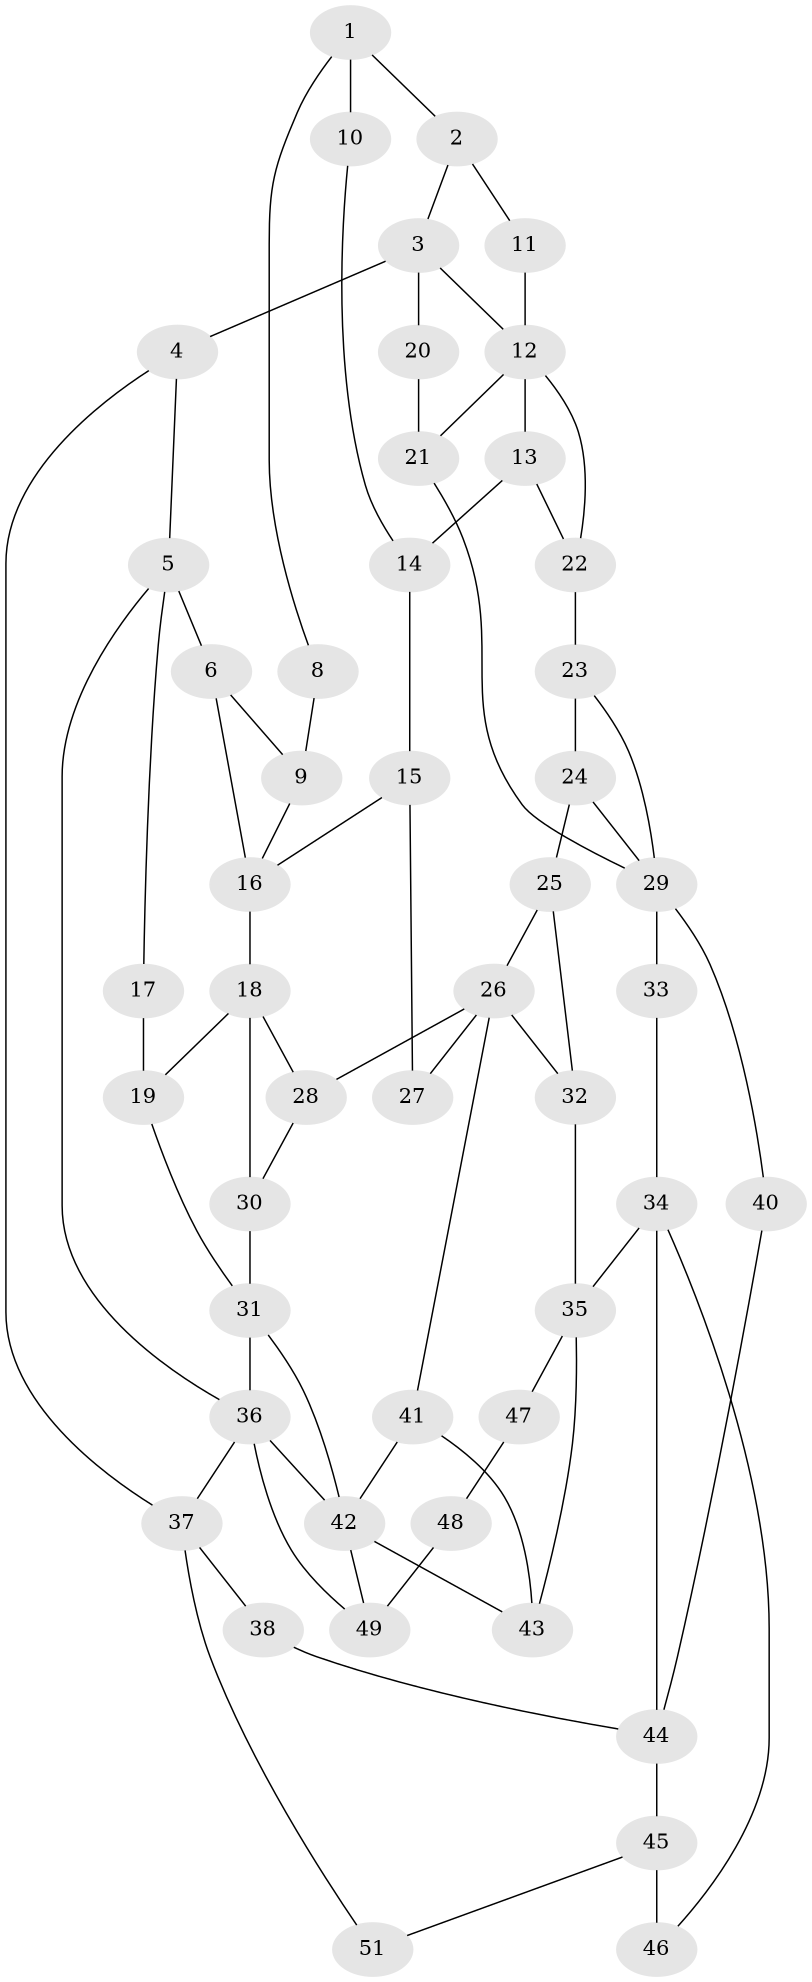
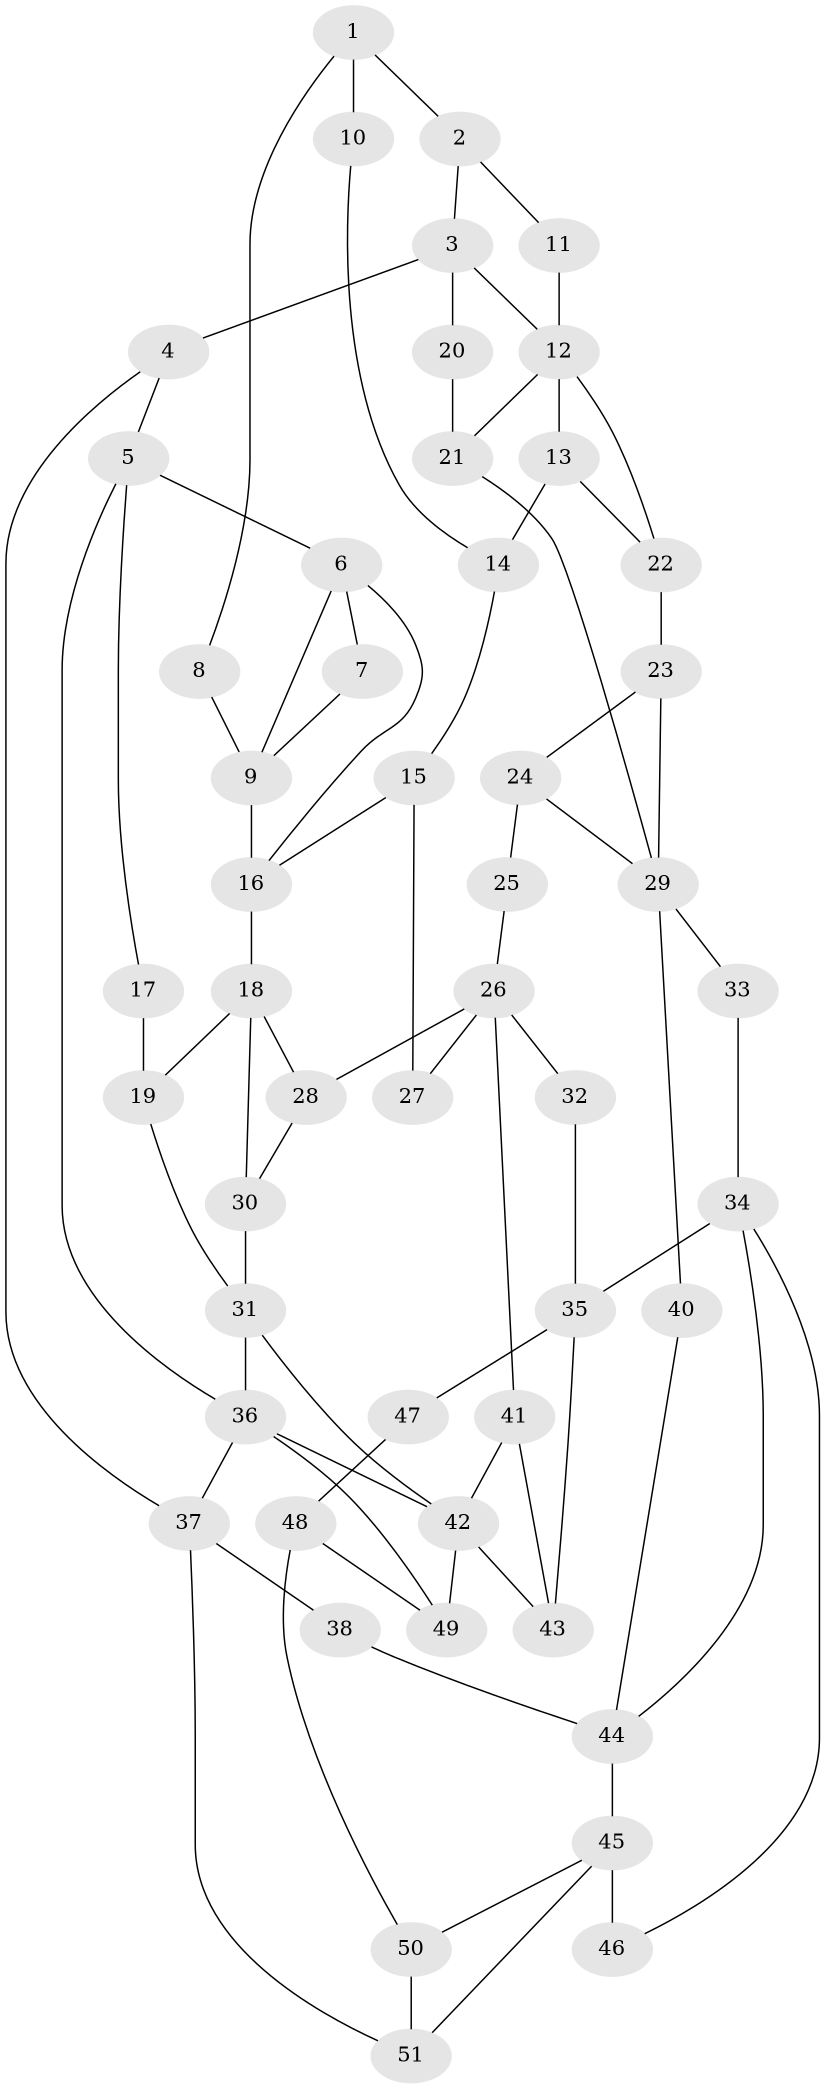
none -> (362, 672)
(563, 991) -> none
none -> (411, 1950)
